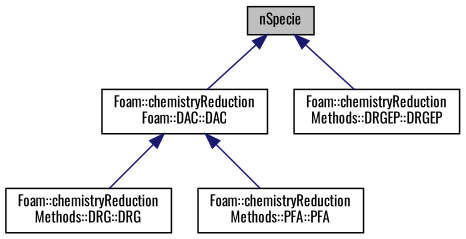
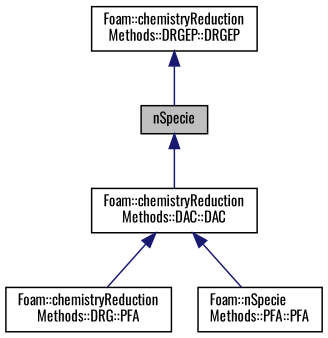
(330, 67) -> (174, 86)
(185, 112) -> (174, 211)
(89, 211) -> (89, 310)
(281, 211) -> (260, 310)
